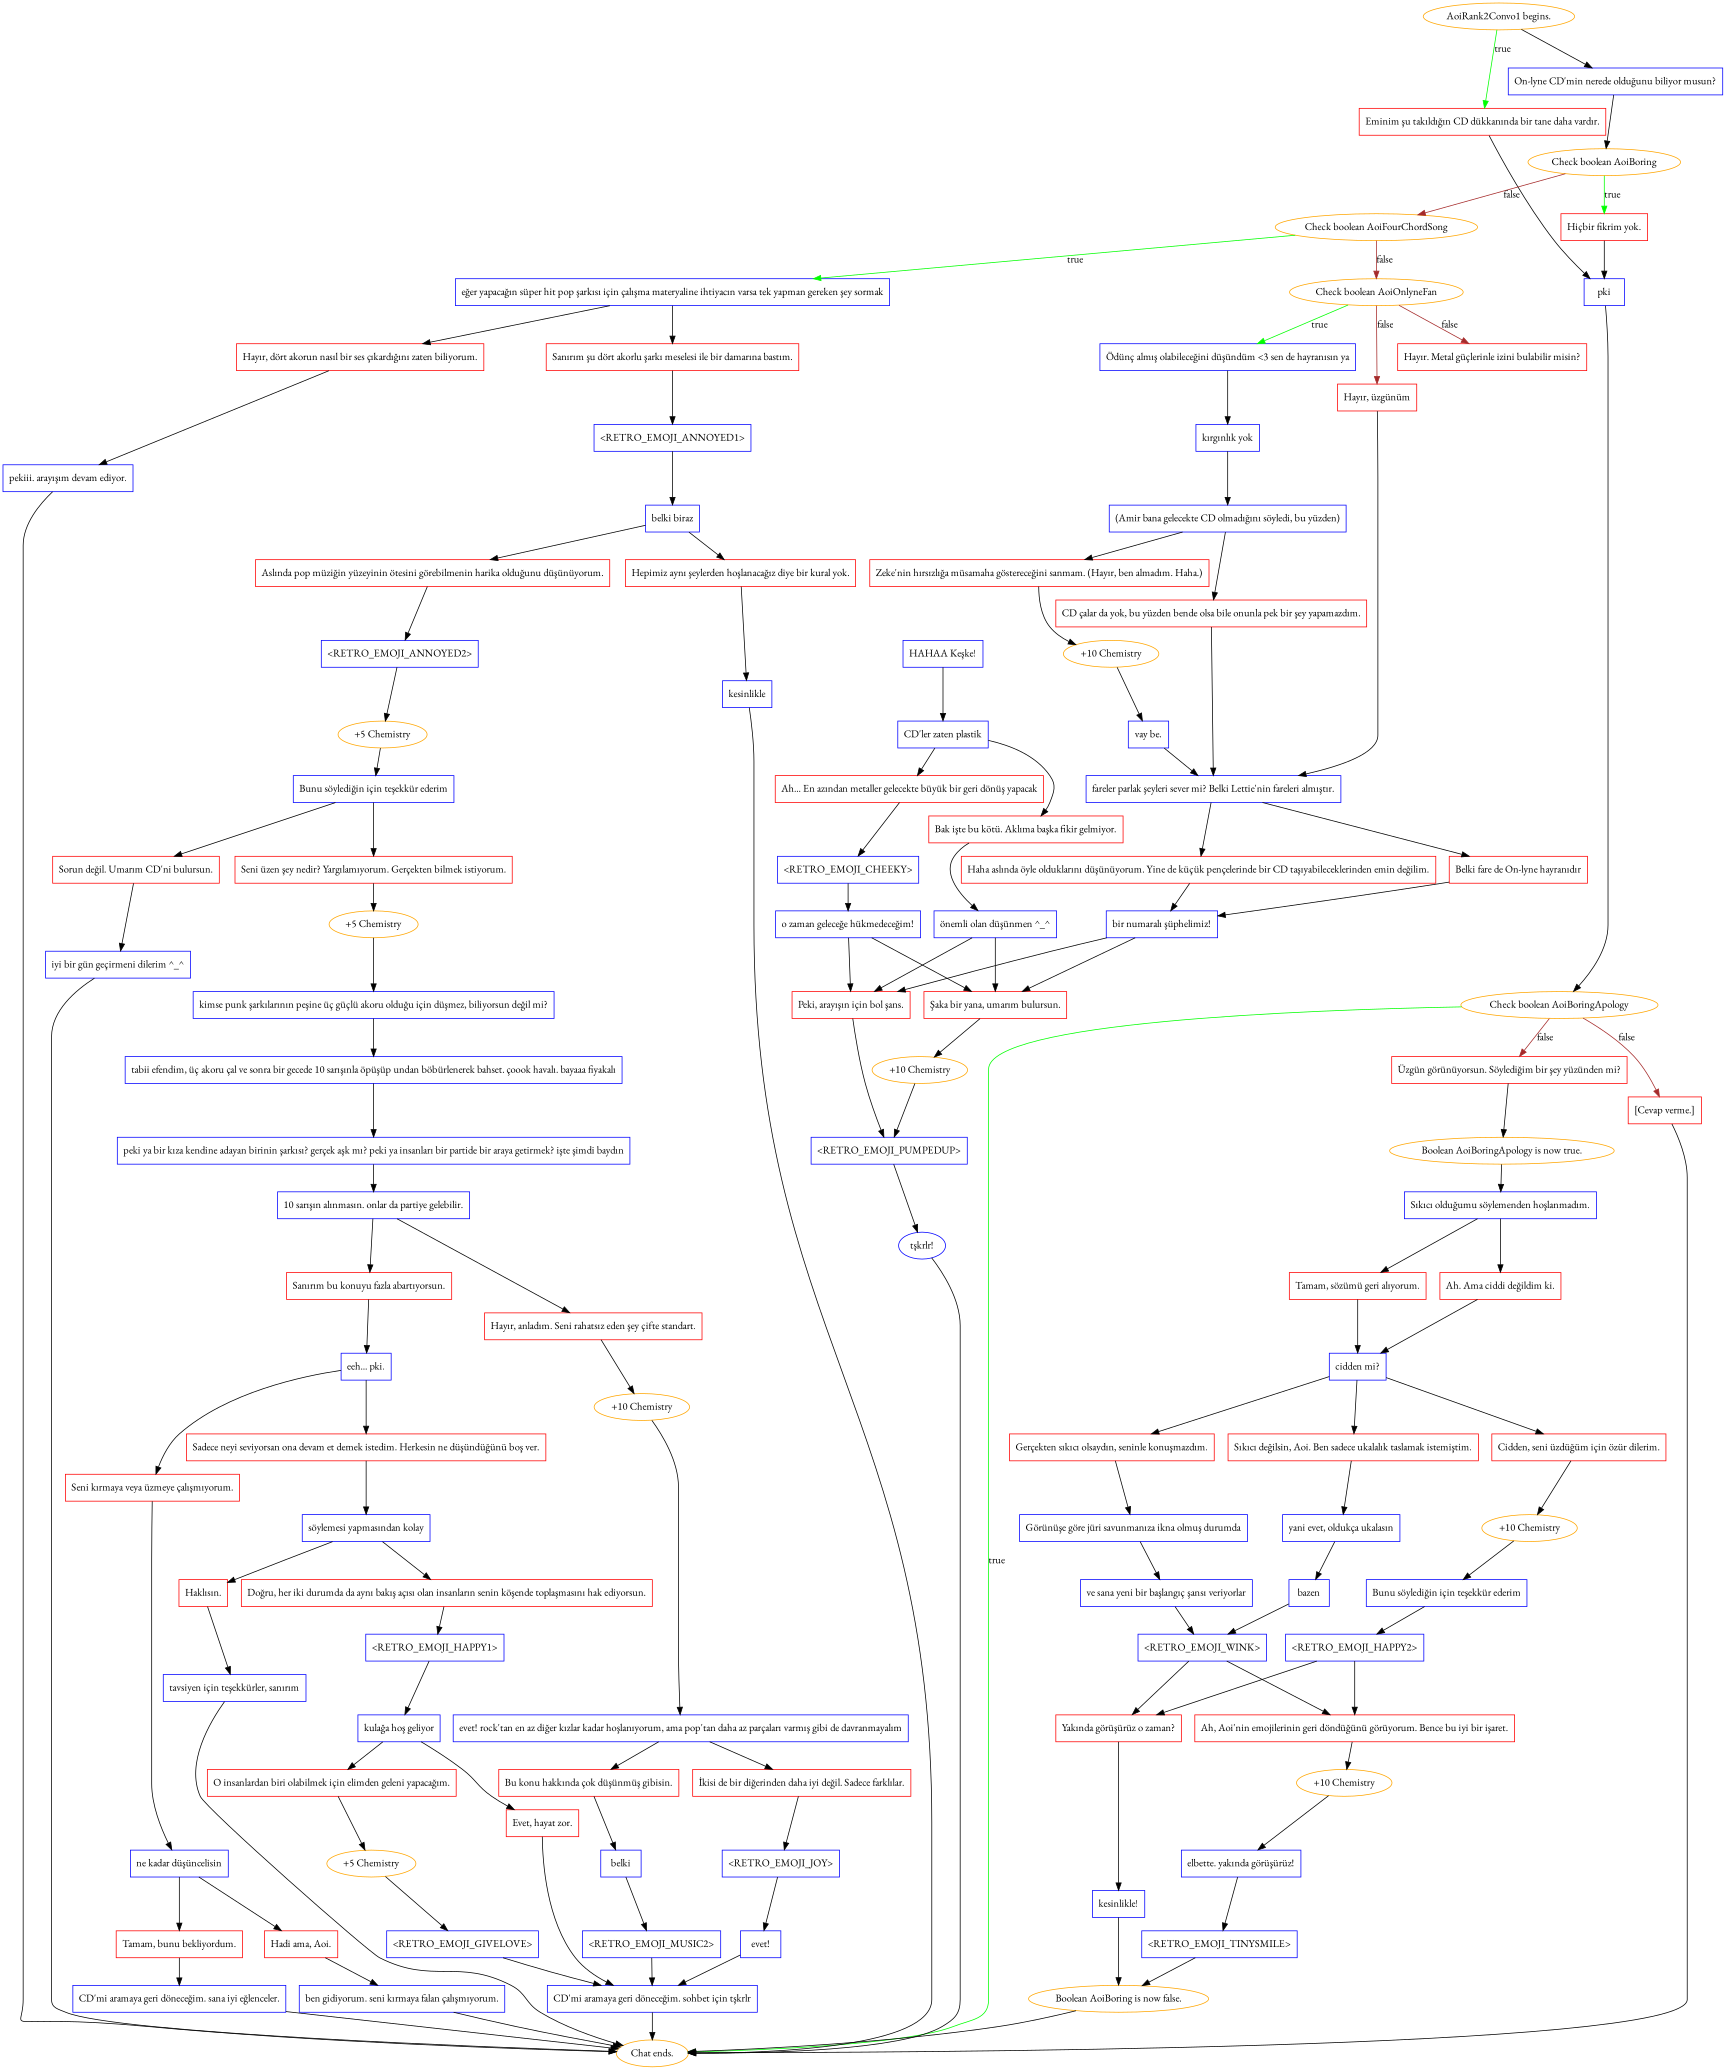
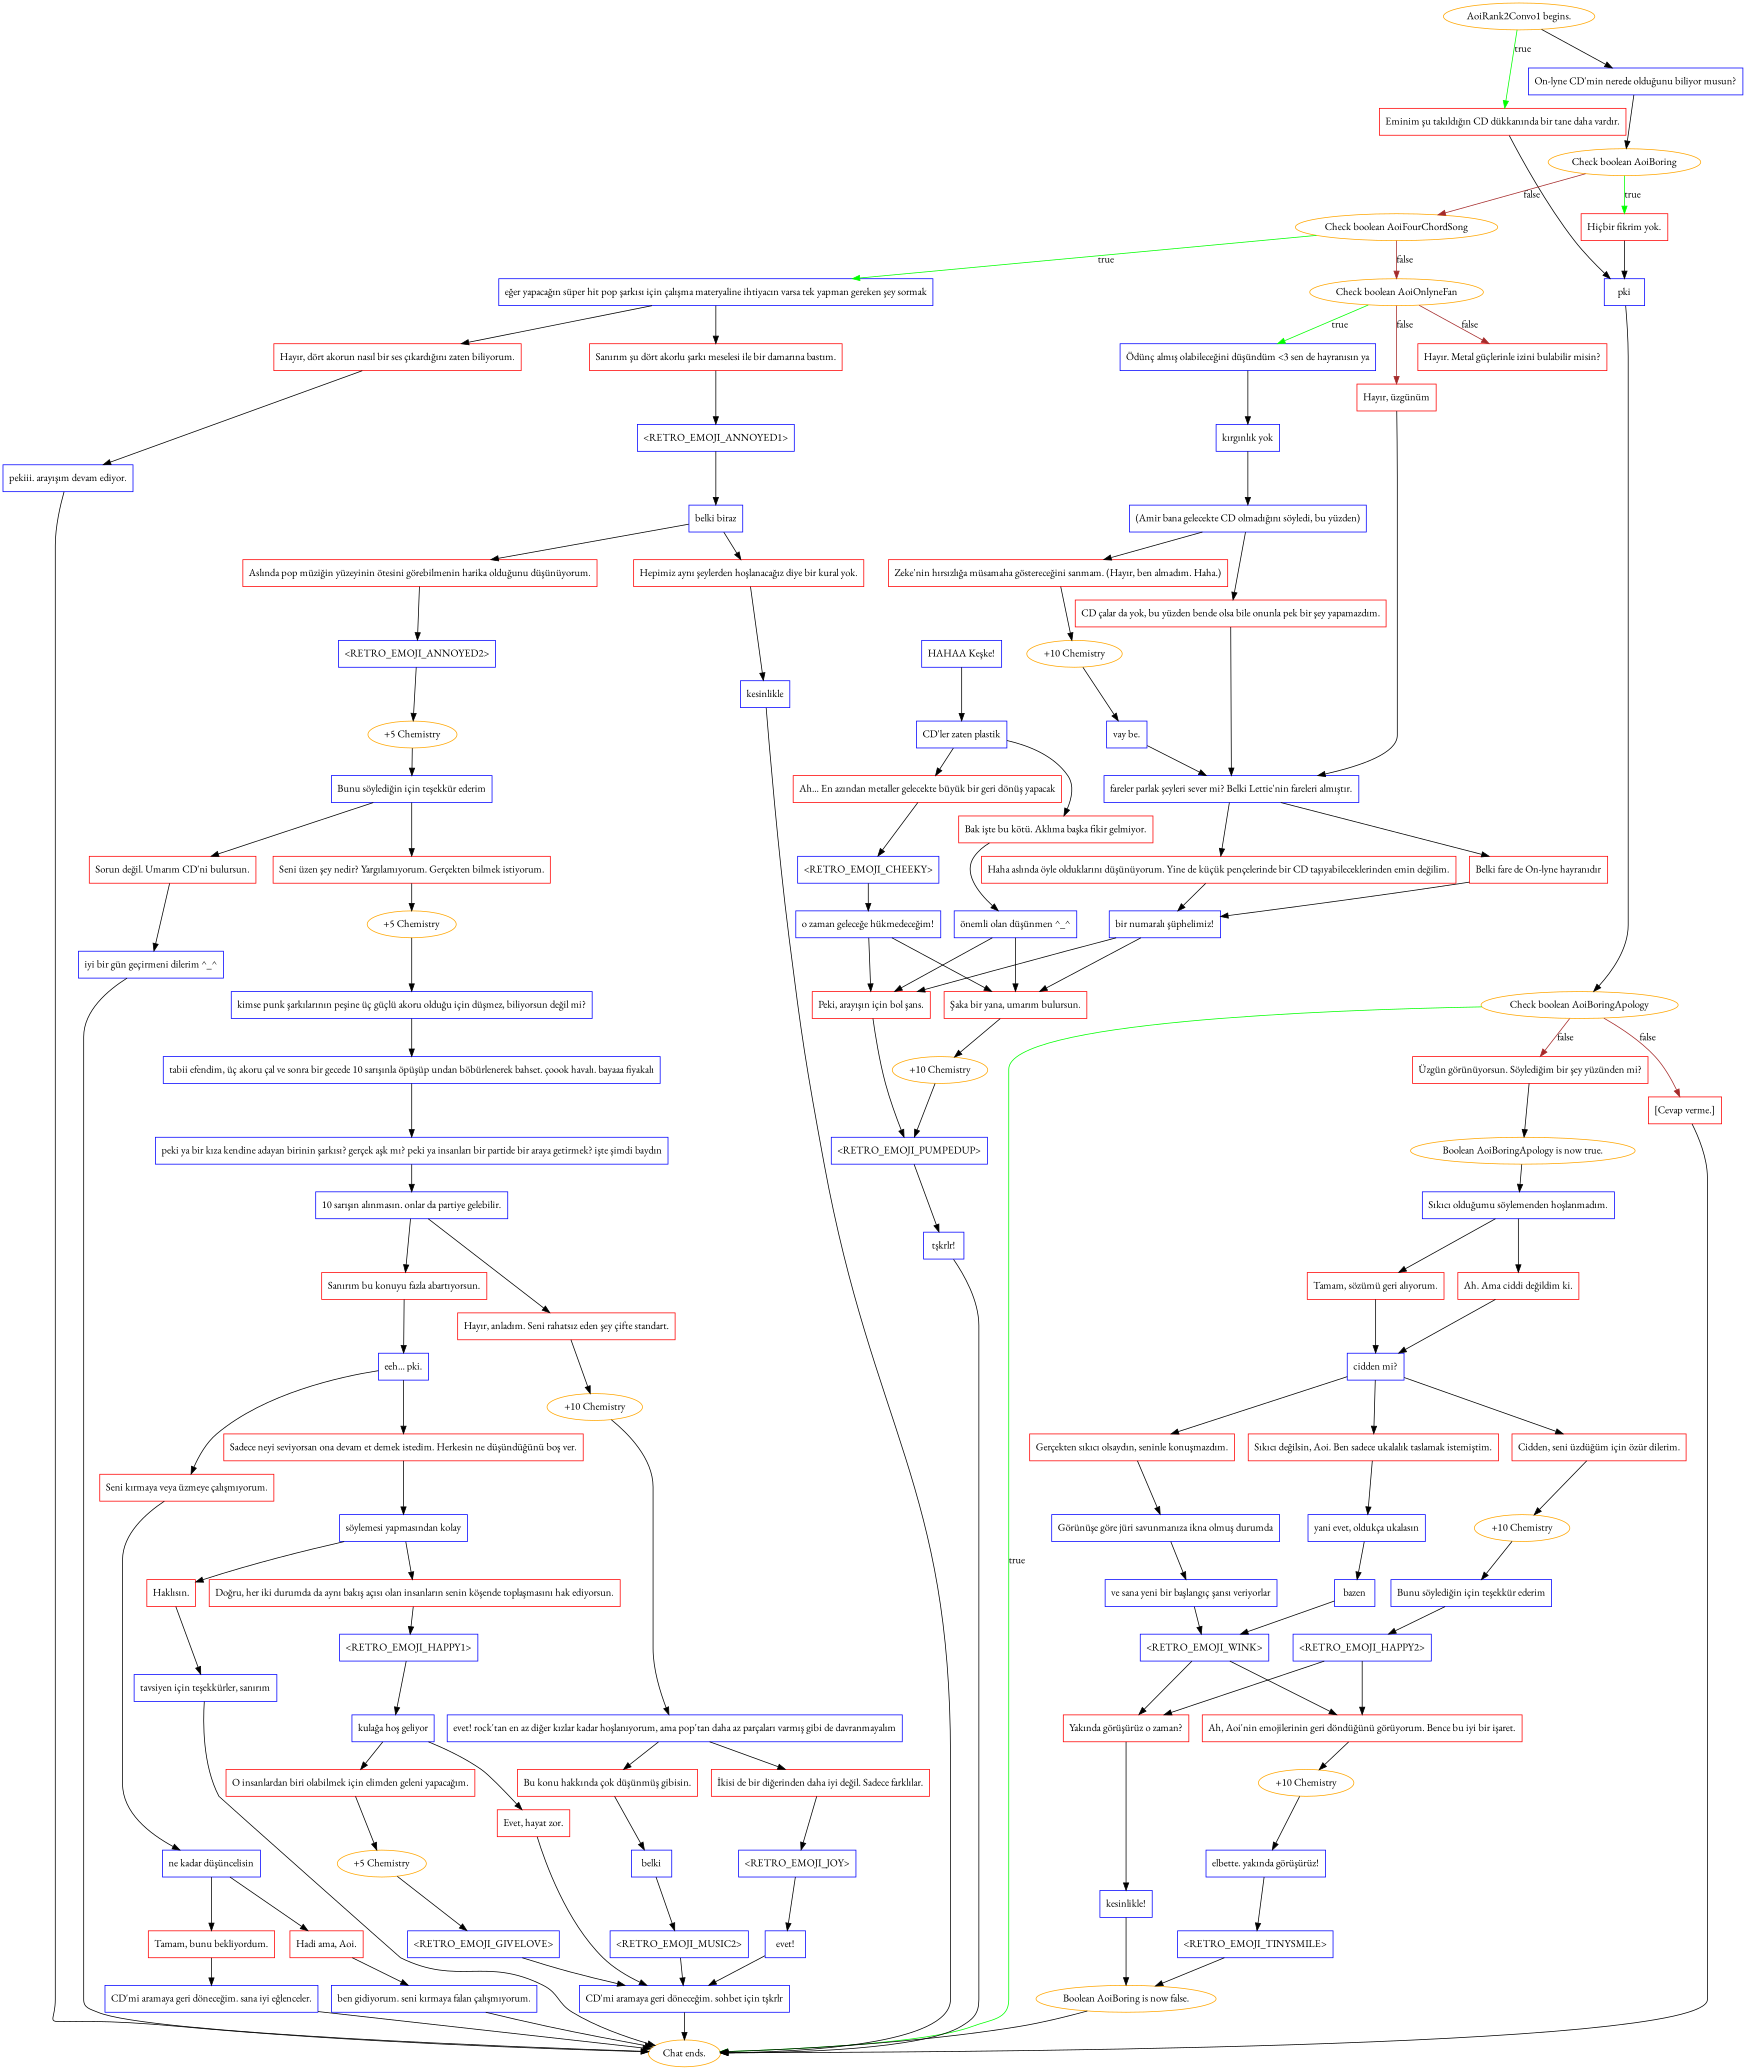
(922, 1246) -> (944, 1246)
